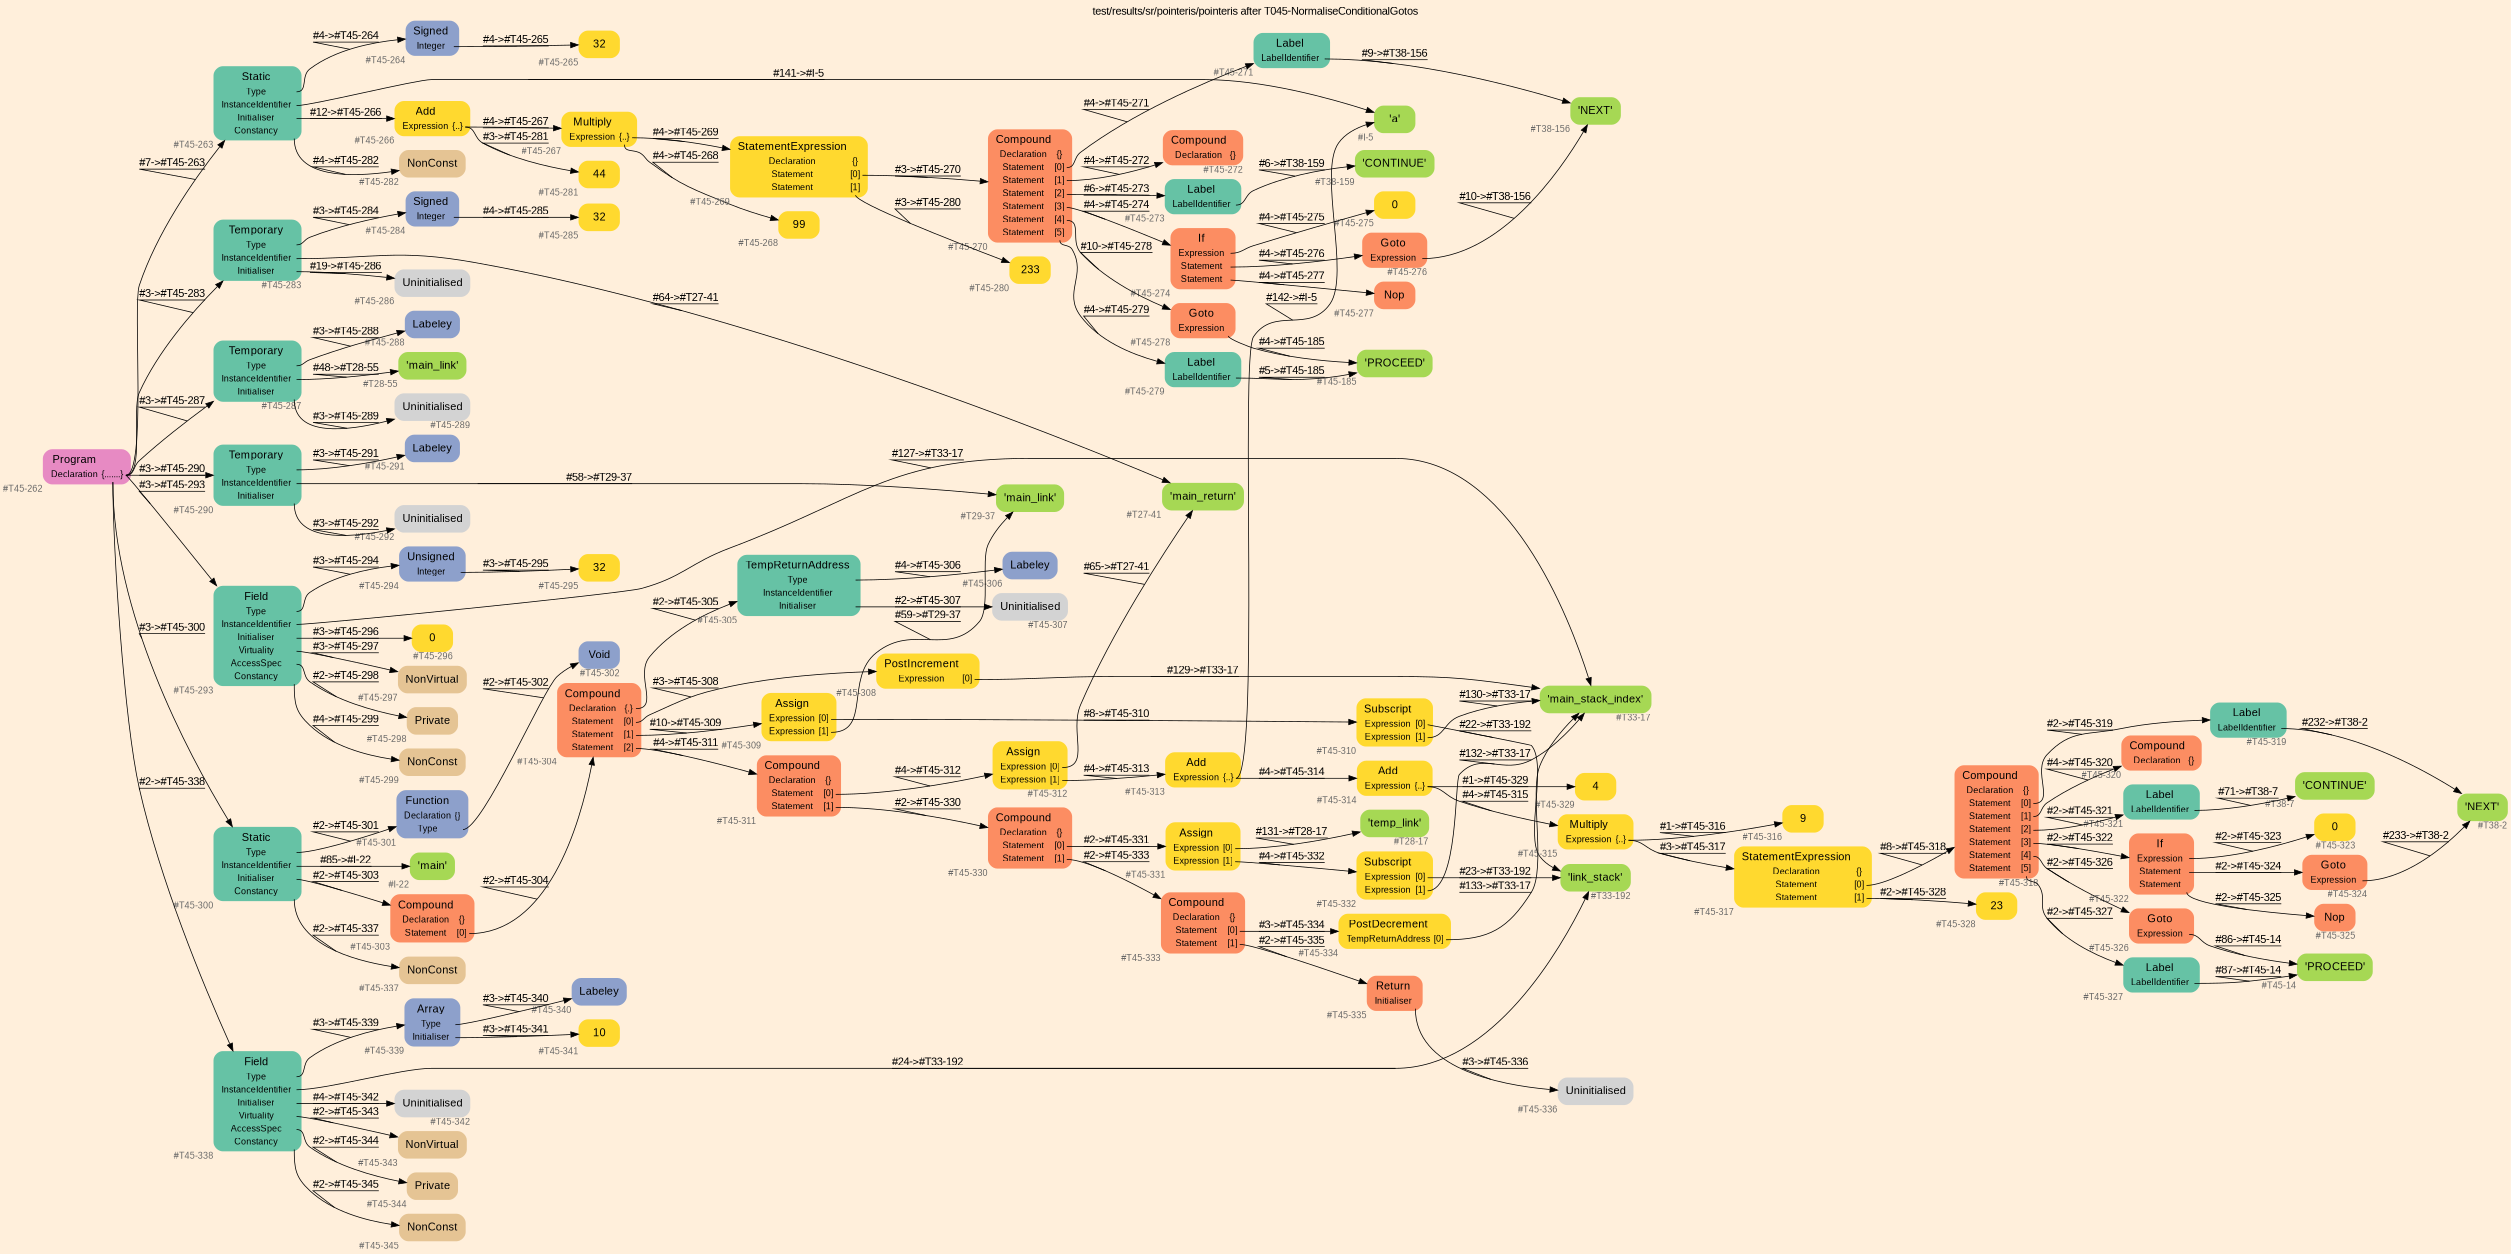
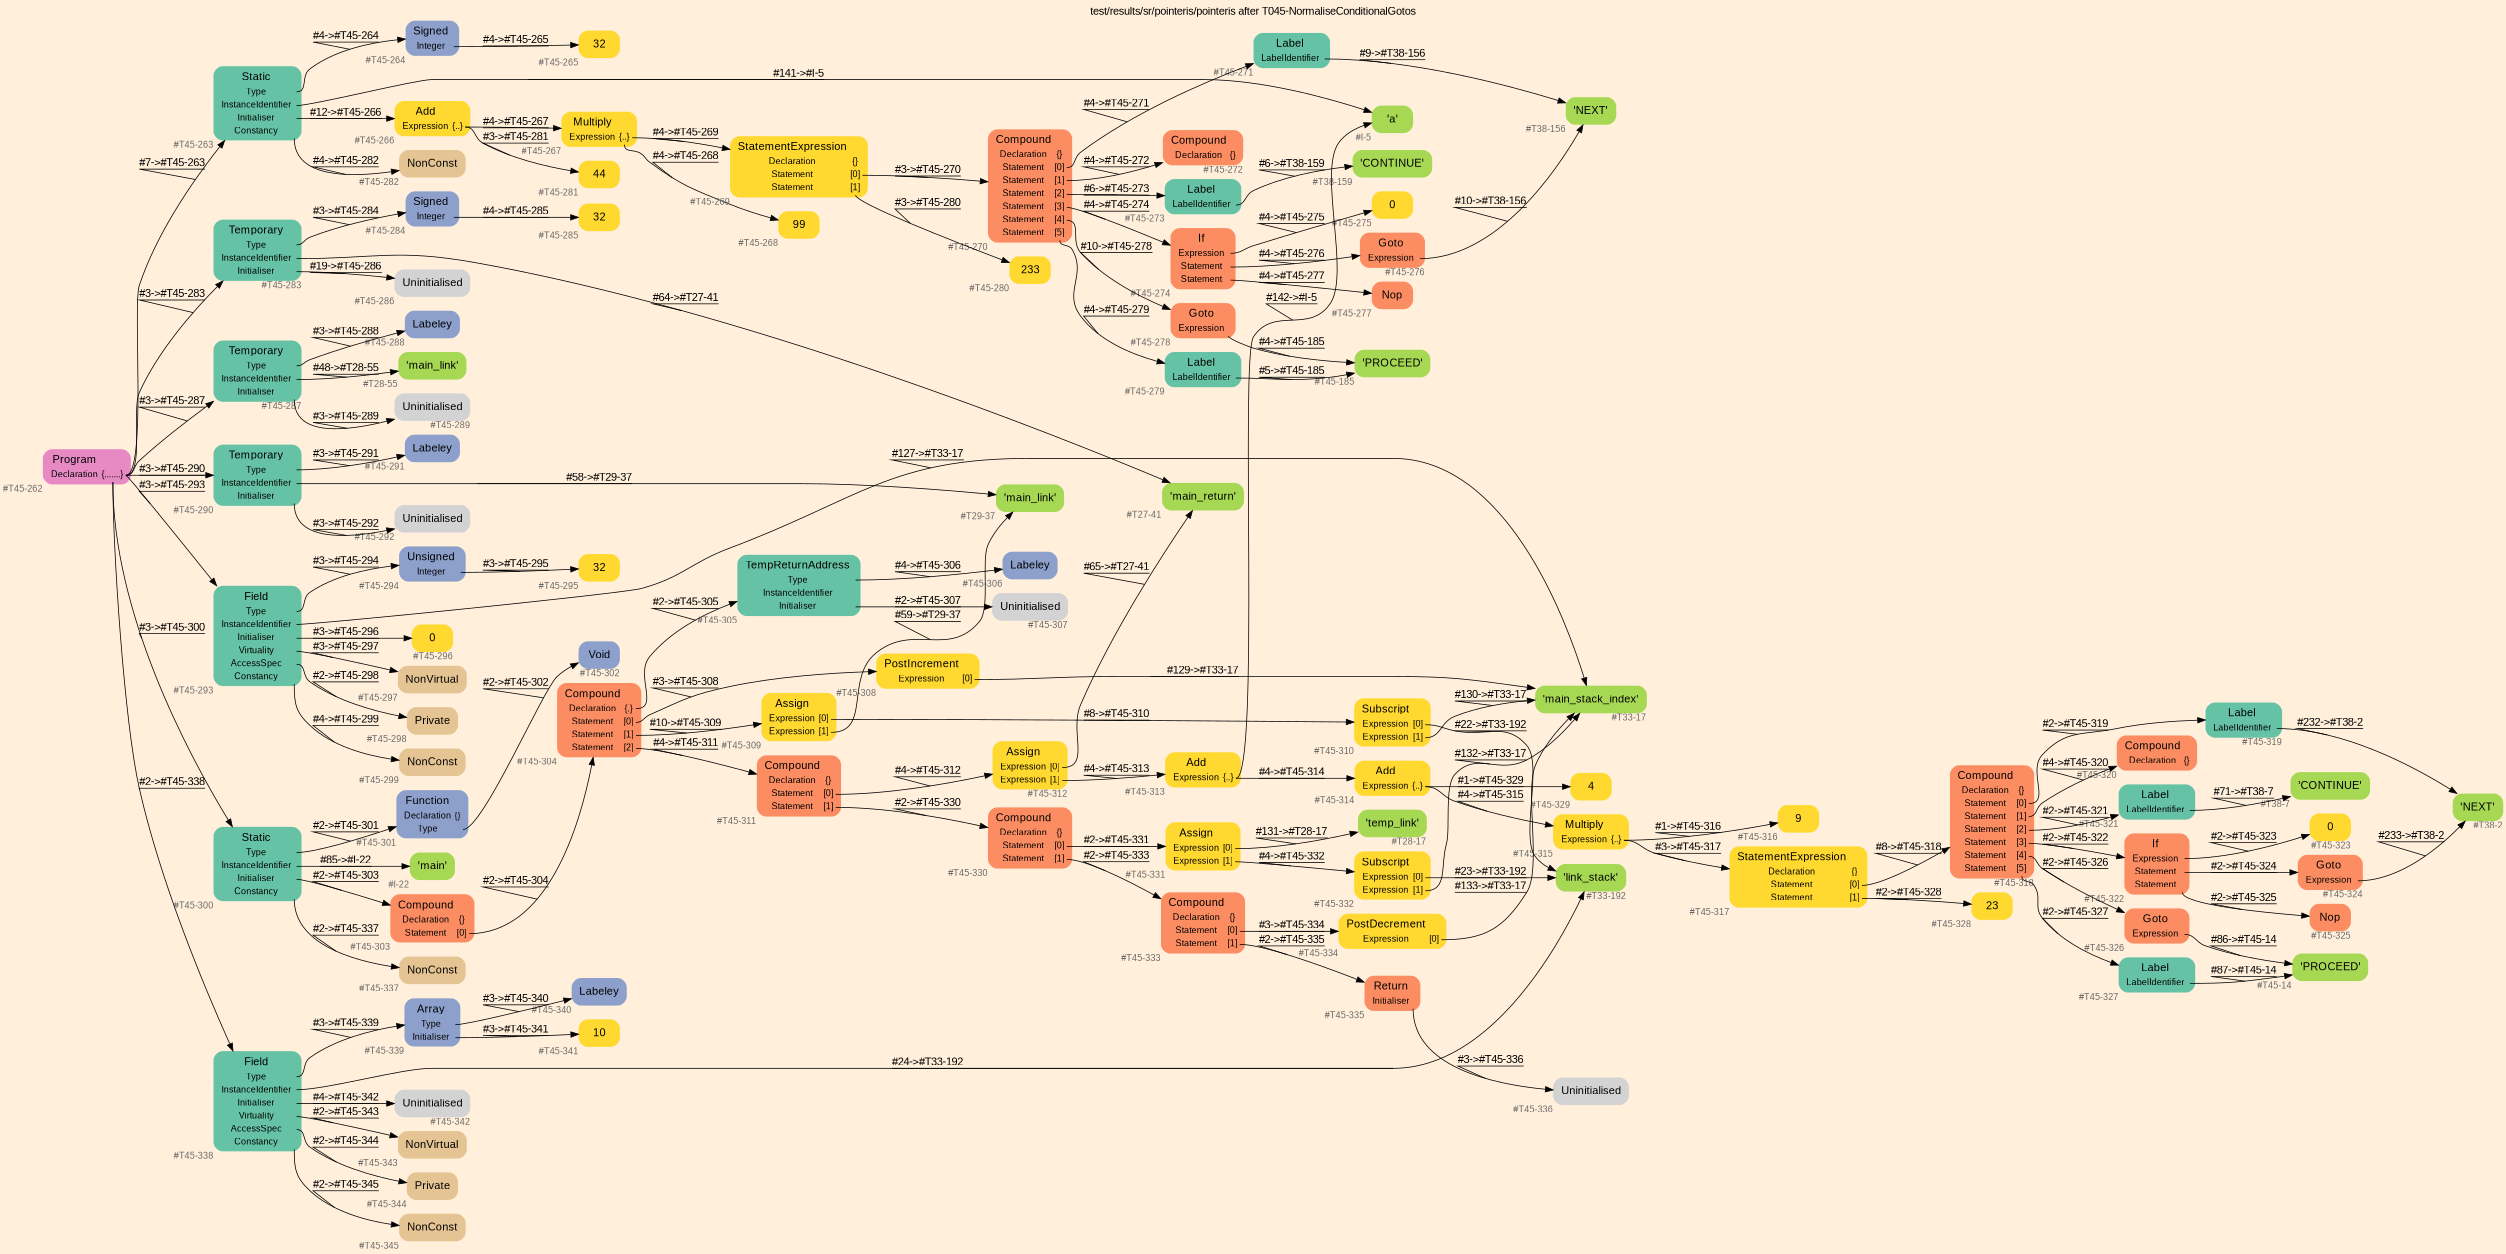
(1389, 939) -> (1386, 939)
